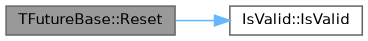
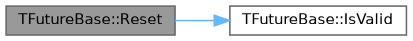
(296, 21) -> (318, 21)
